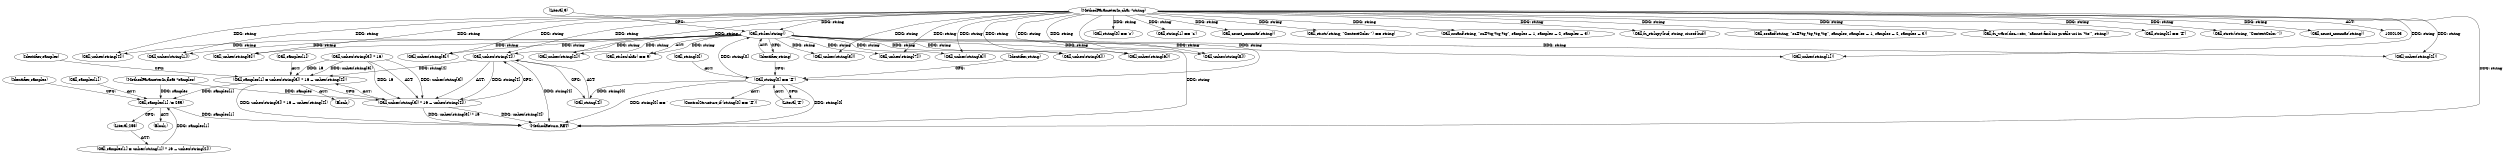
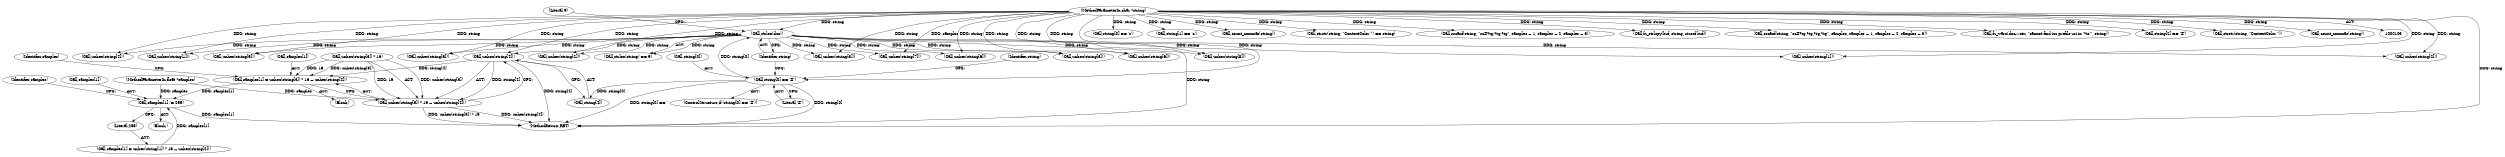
(767, 34) -> (767, 34)
(945, 34) -> (945, 34)
(628, 57) -> (628, 57)
(361, 120) -> none
